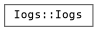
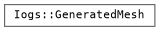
(49, 15) -> (80, 15)
